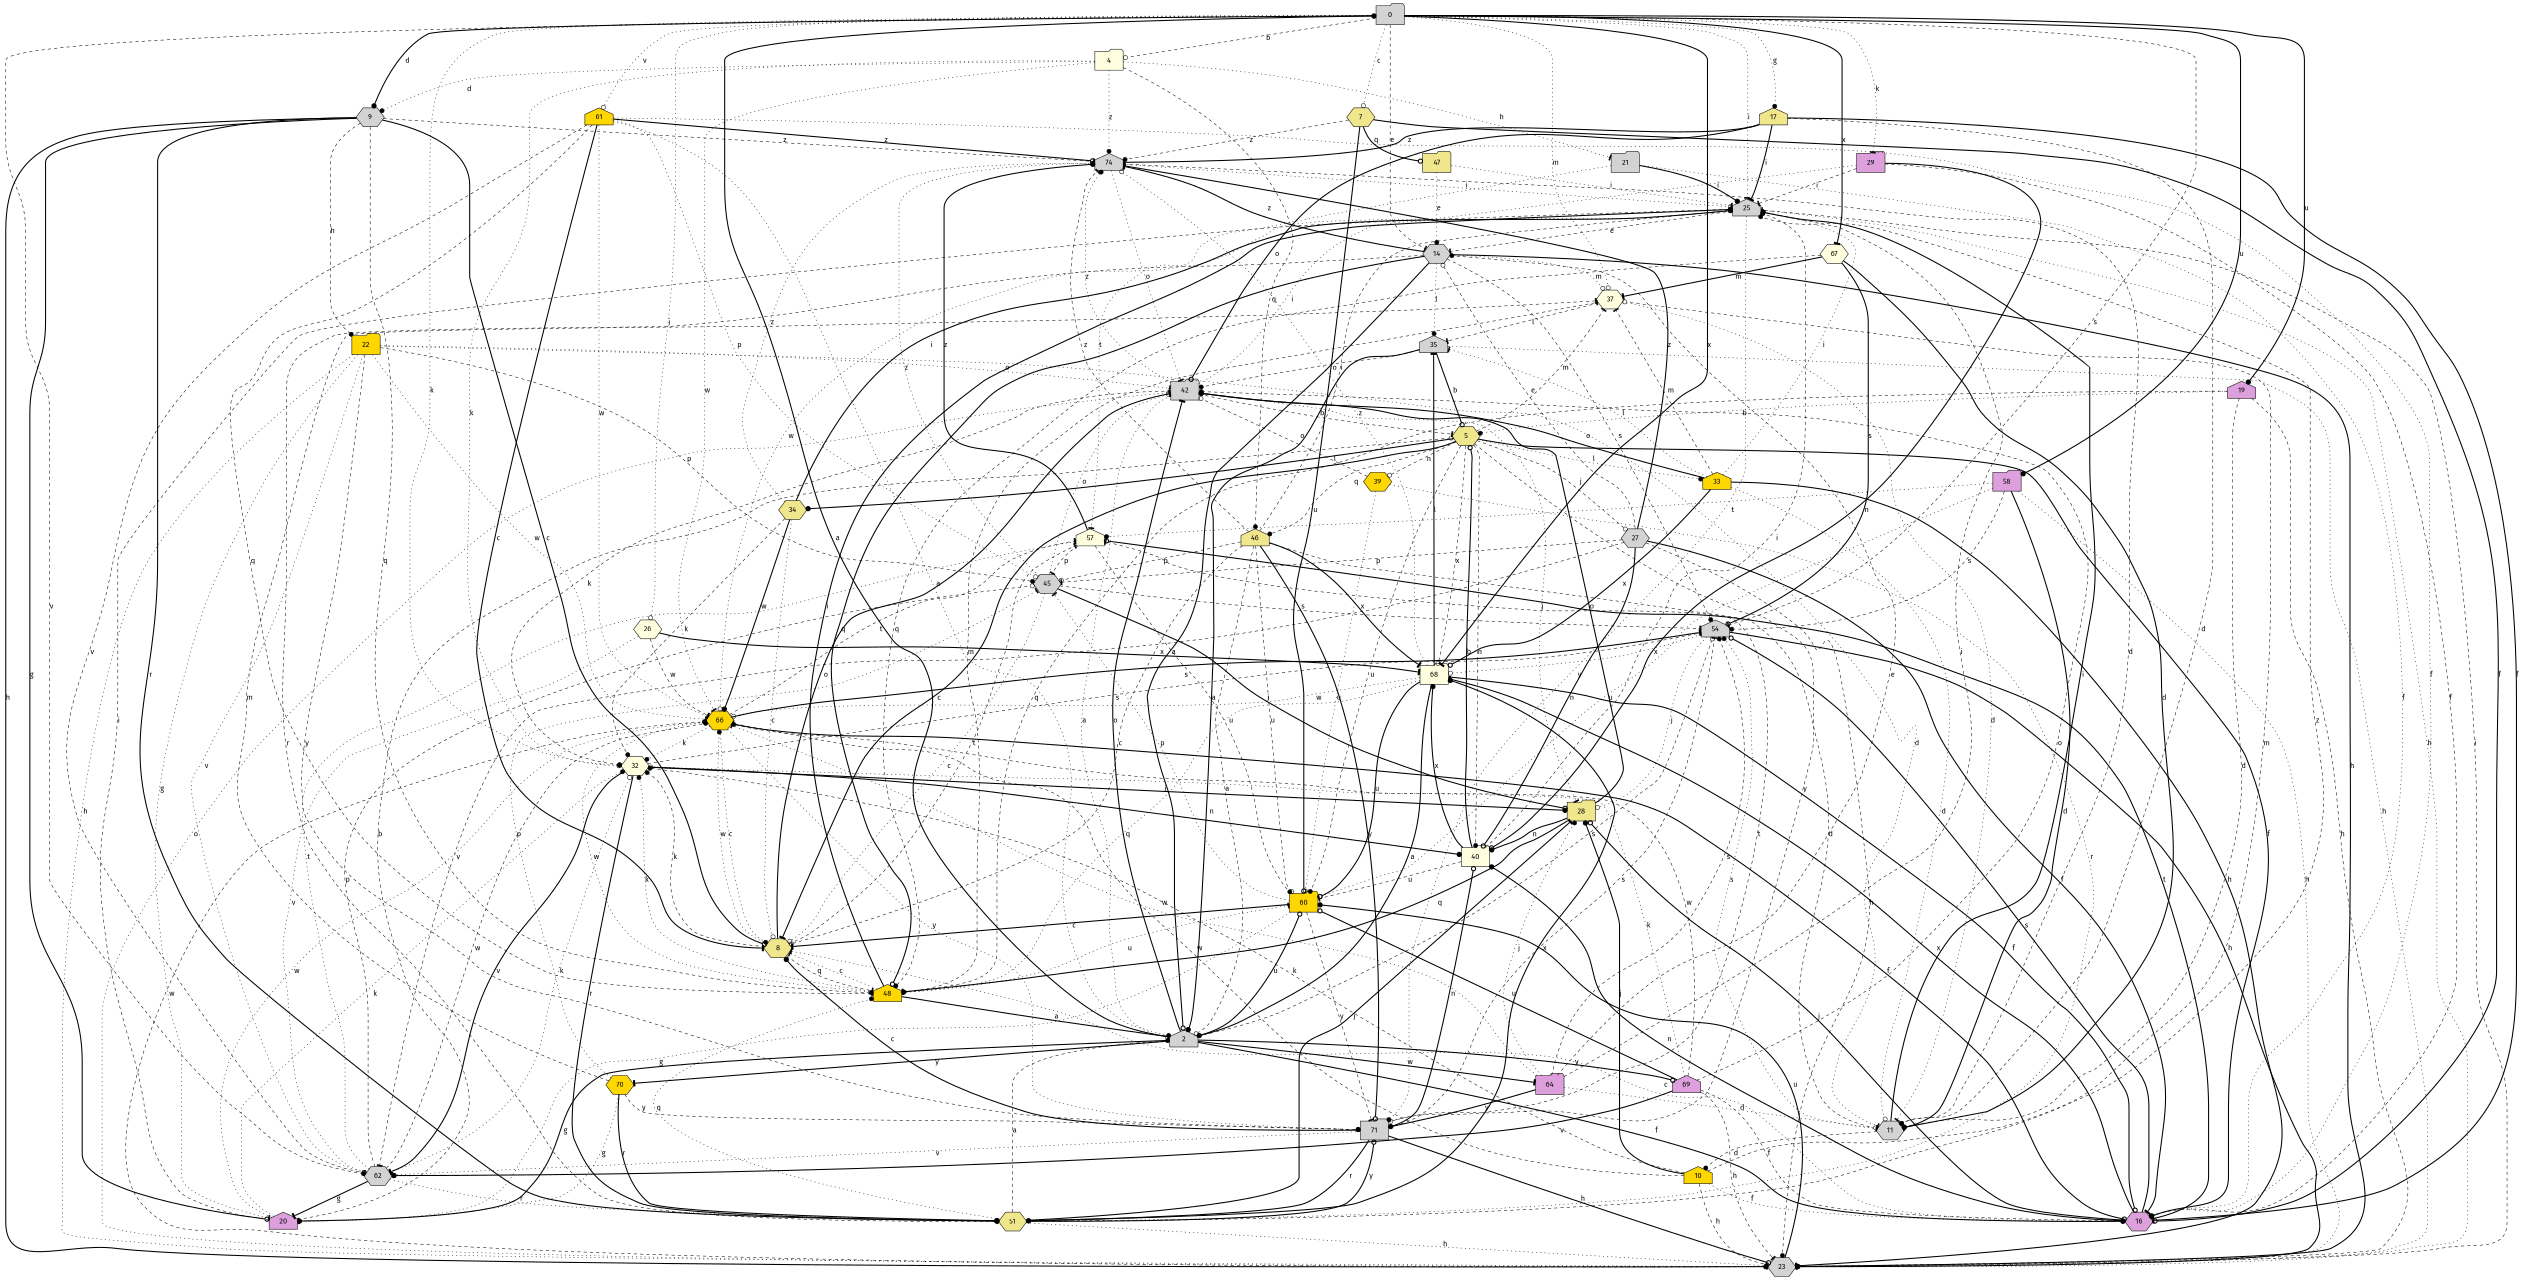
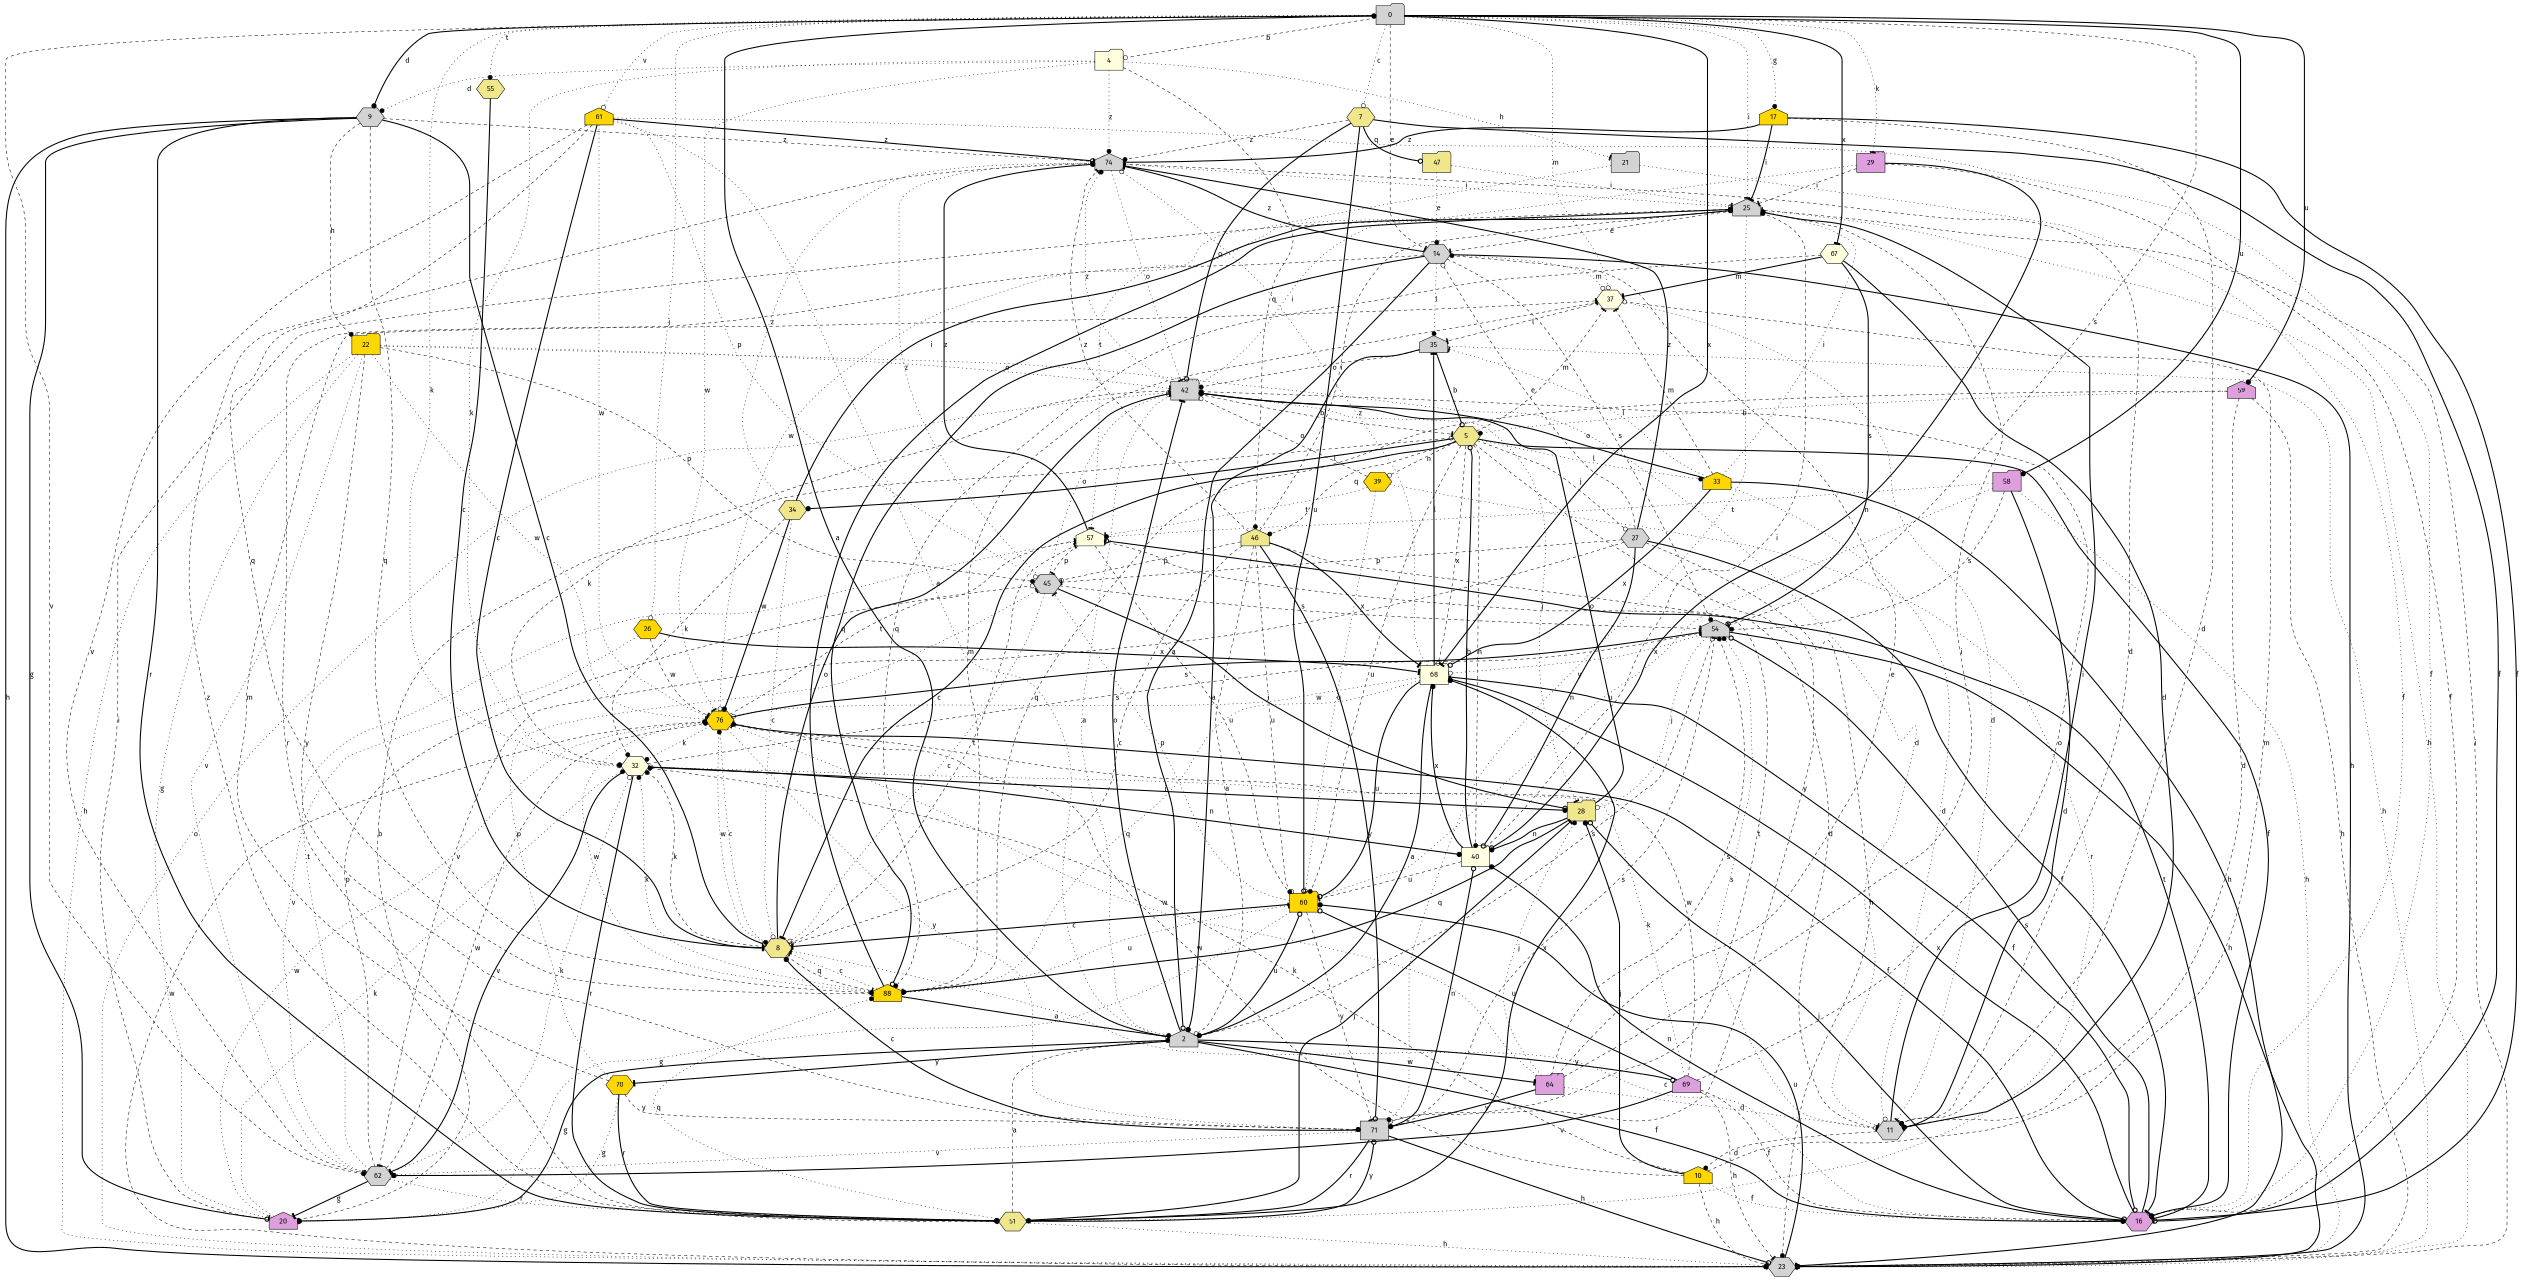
none -> (491, 89)
(1773, 117) -> (1773, 117)
(1425, 152) -> (1230, 225)
(1690, 177) -> none
(2242, 391) -> (2242, 391)
none -> (1238, 513)
(648, 629) -> (648, 629)
(720, 720) -> (720, 720)
(888, 994) -> (888, 994)
(2210, 1003) -> (192, 620)
